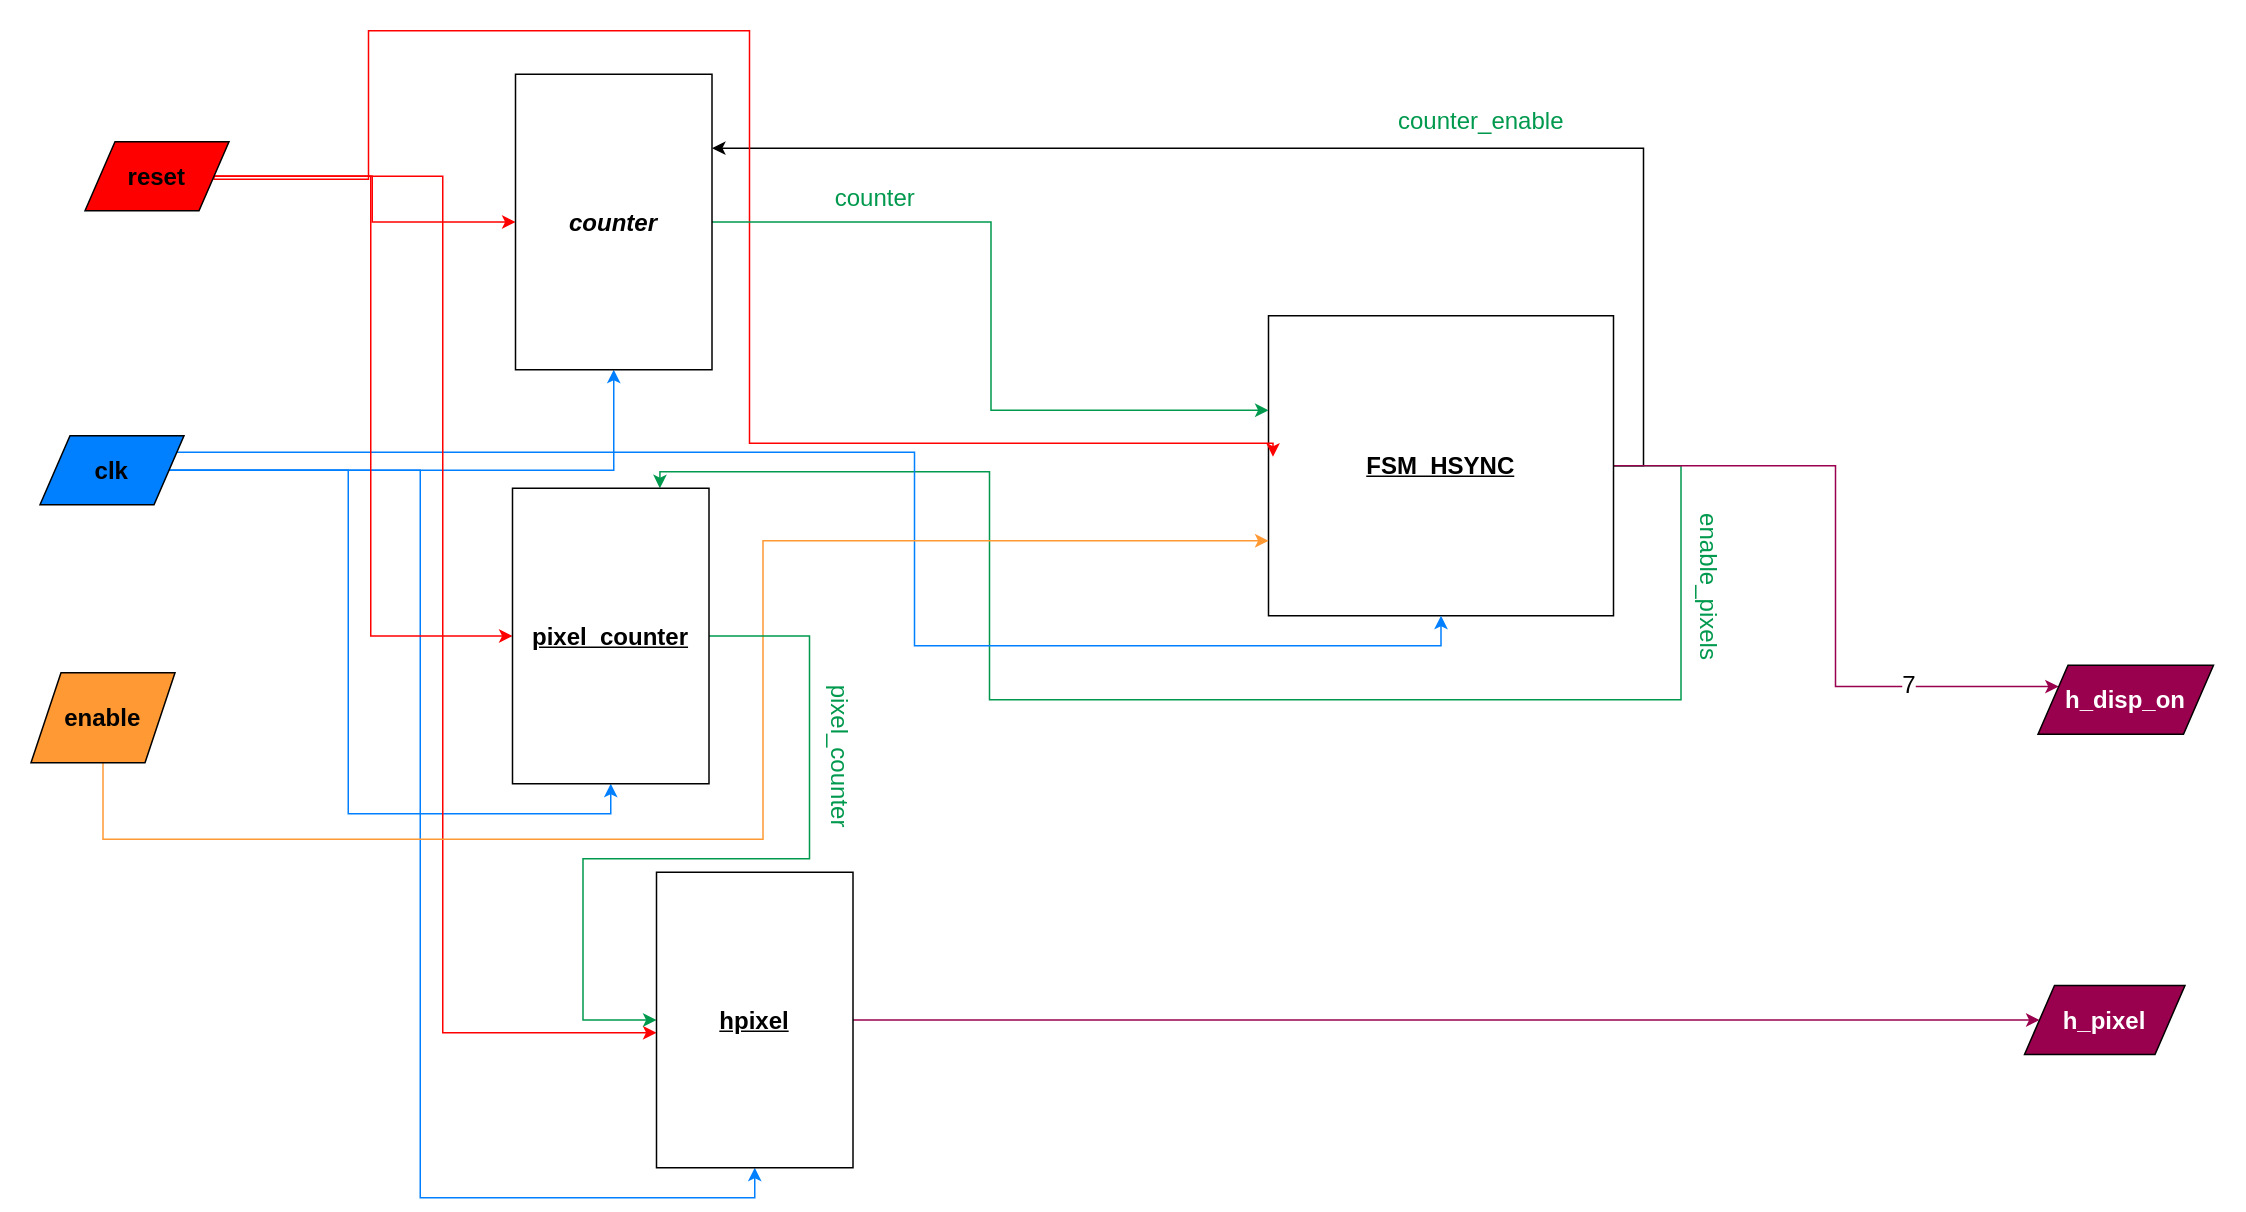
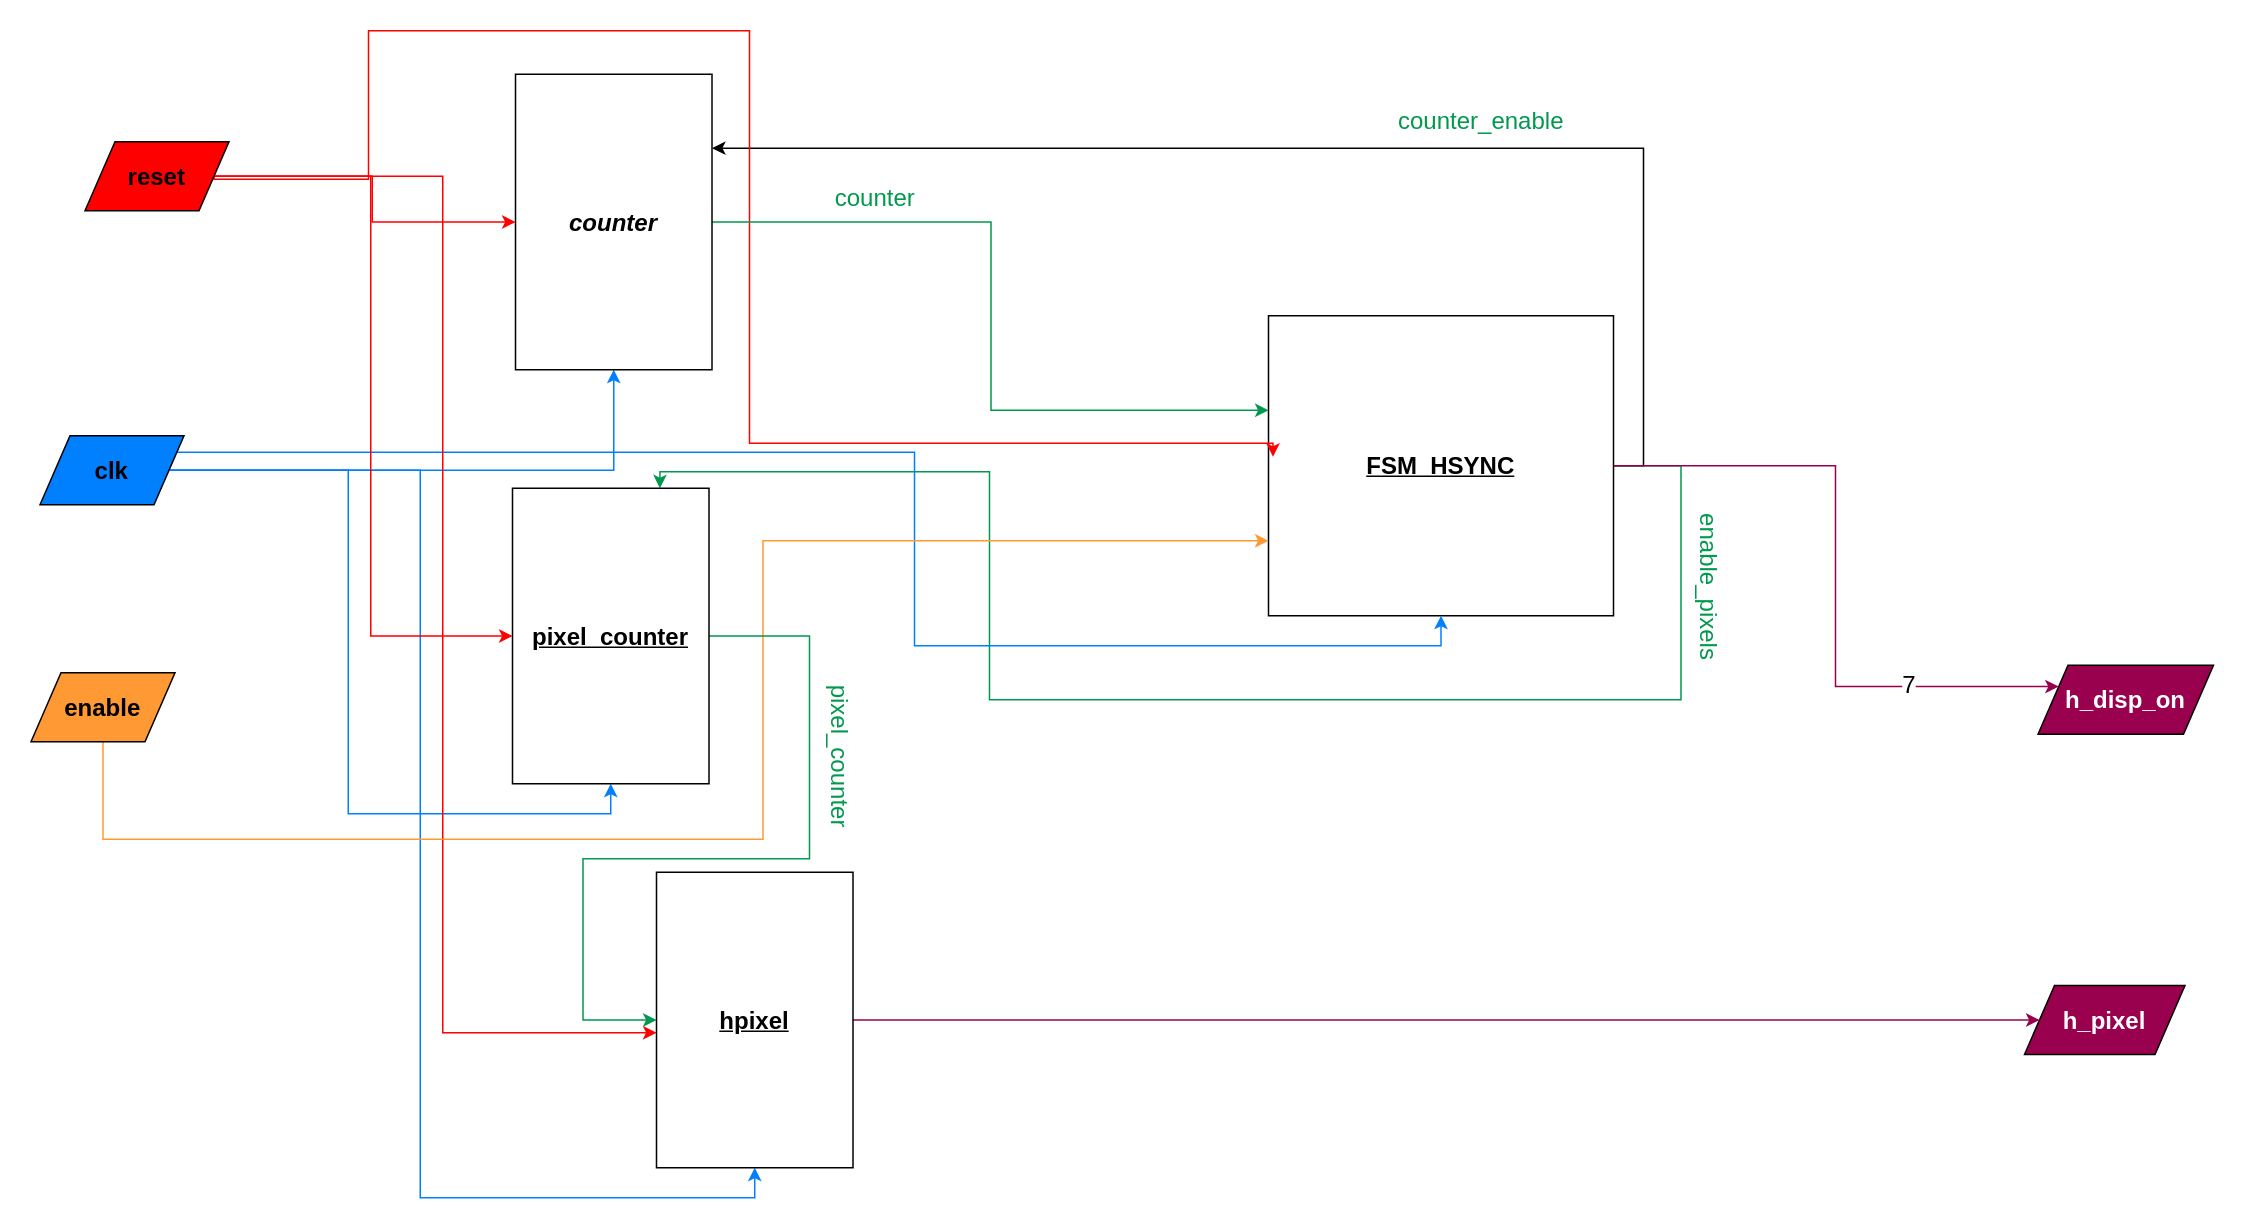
(103, 718) -> (103, 707)
